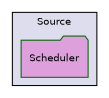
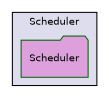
(55, 22) -> (55, 22)
